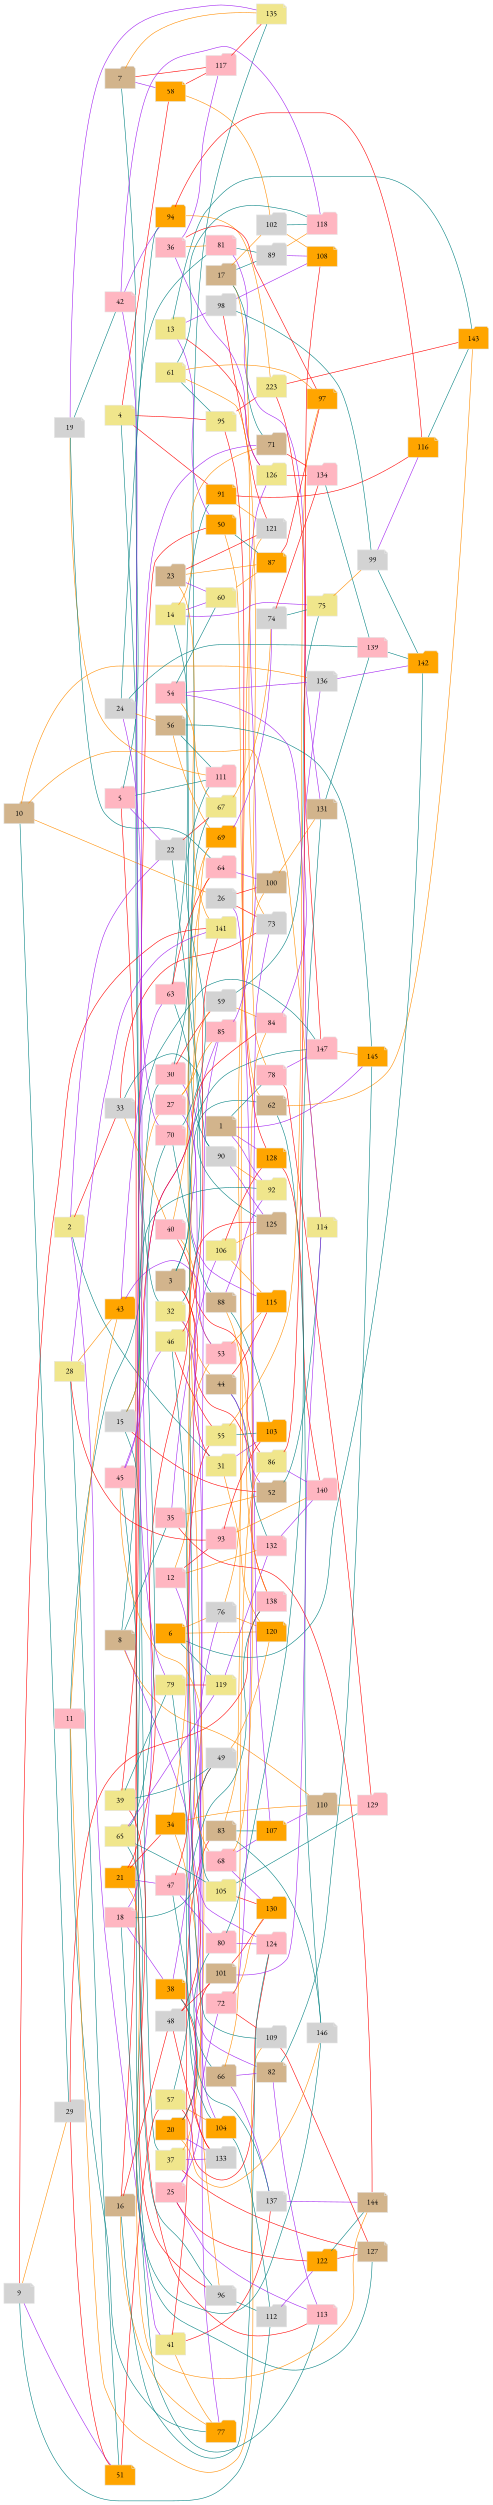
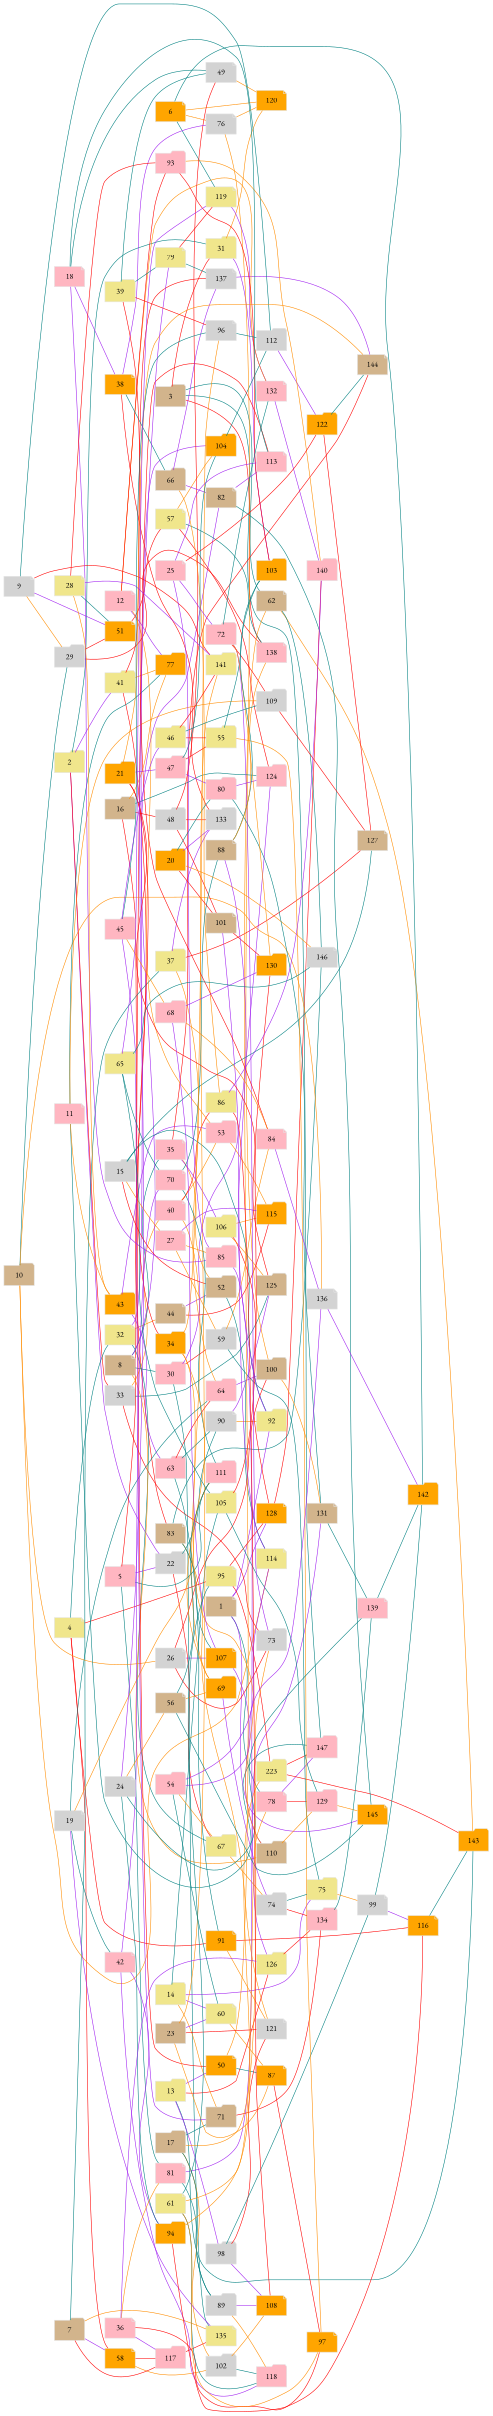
(347, 1053) -> (347, 1808)
(250, 1465) -> (244, 507)
